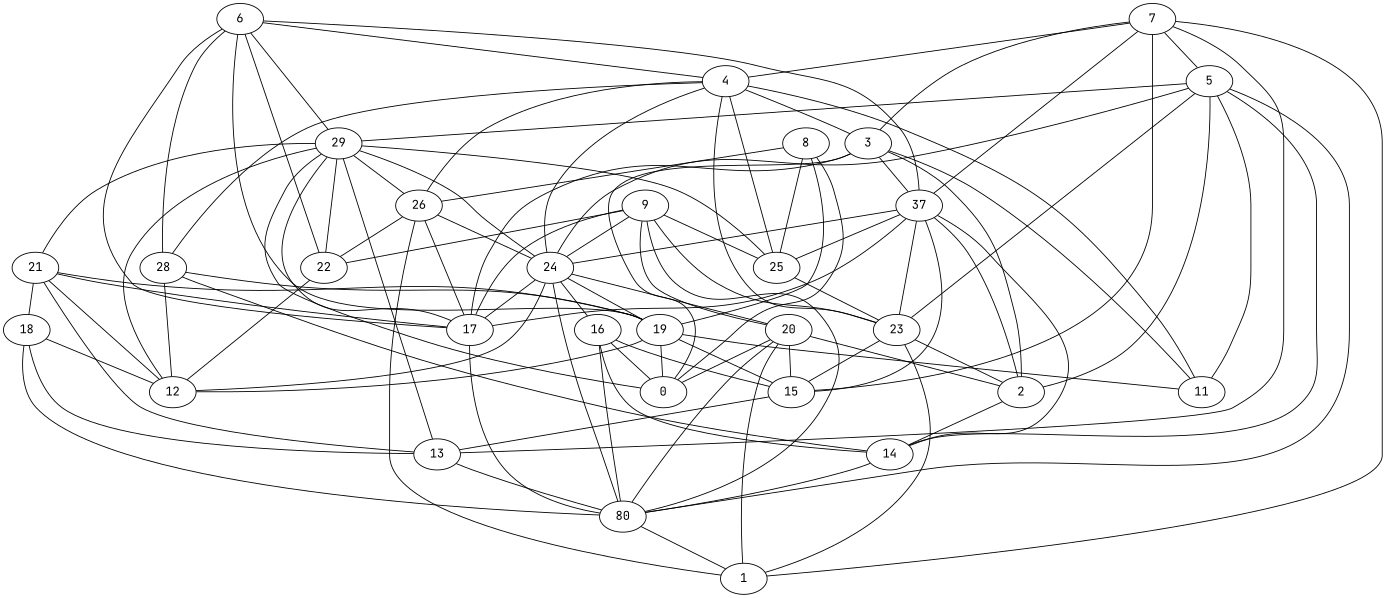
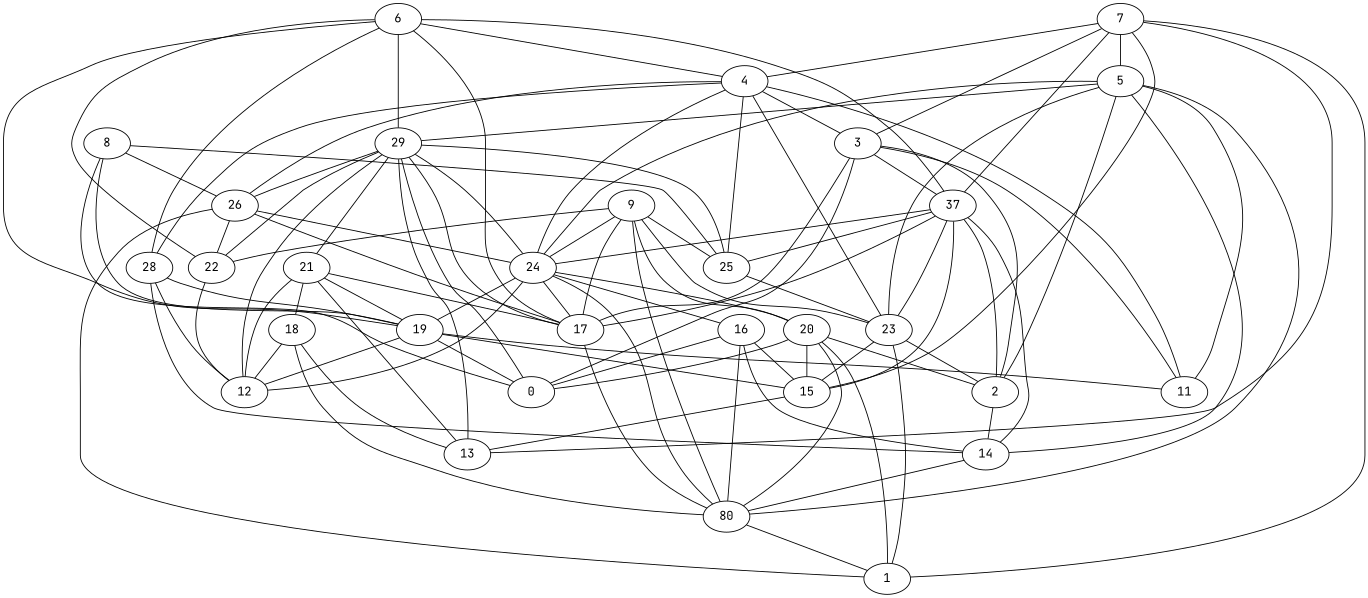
(510, 483) -> none
